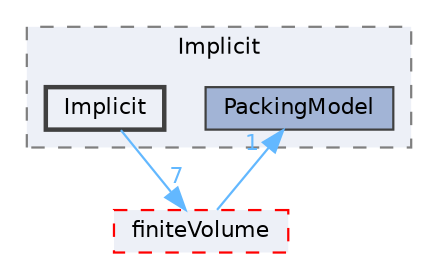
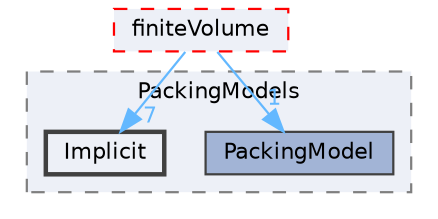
(219, 48) -> (219, 93)
(146, 161) -> (158, 86)
